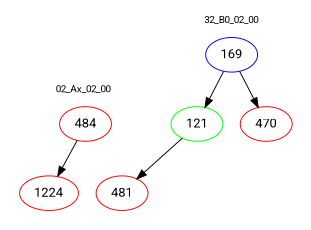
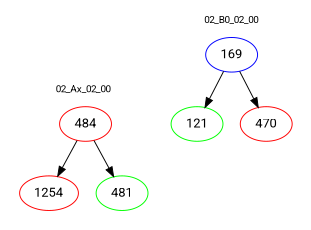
(232, 21) -> (232, 21)
(163, 155) -> (101, 154)
(49, 193) -> (49, 193)
(122, 193) -> (122, 193)
